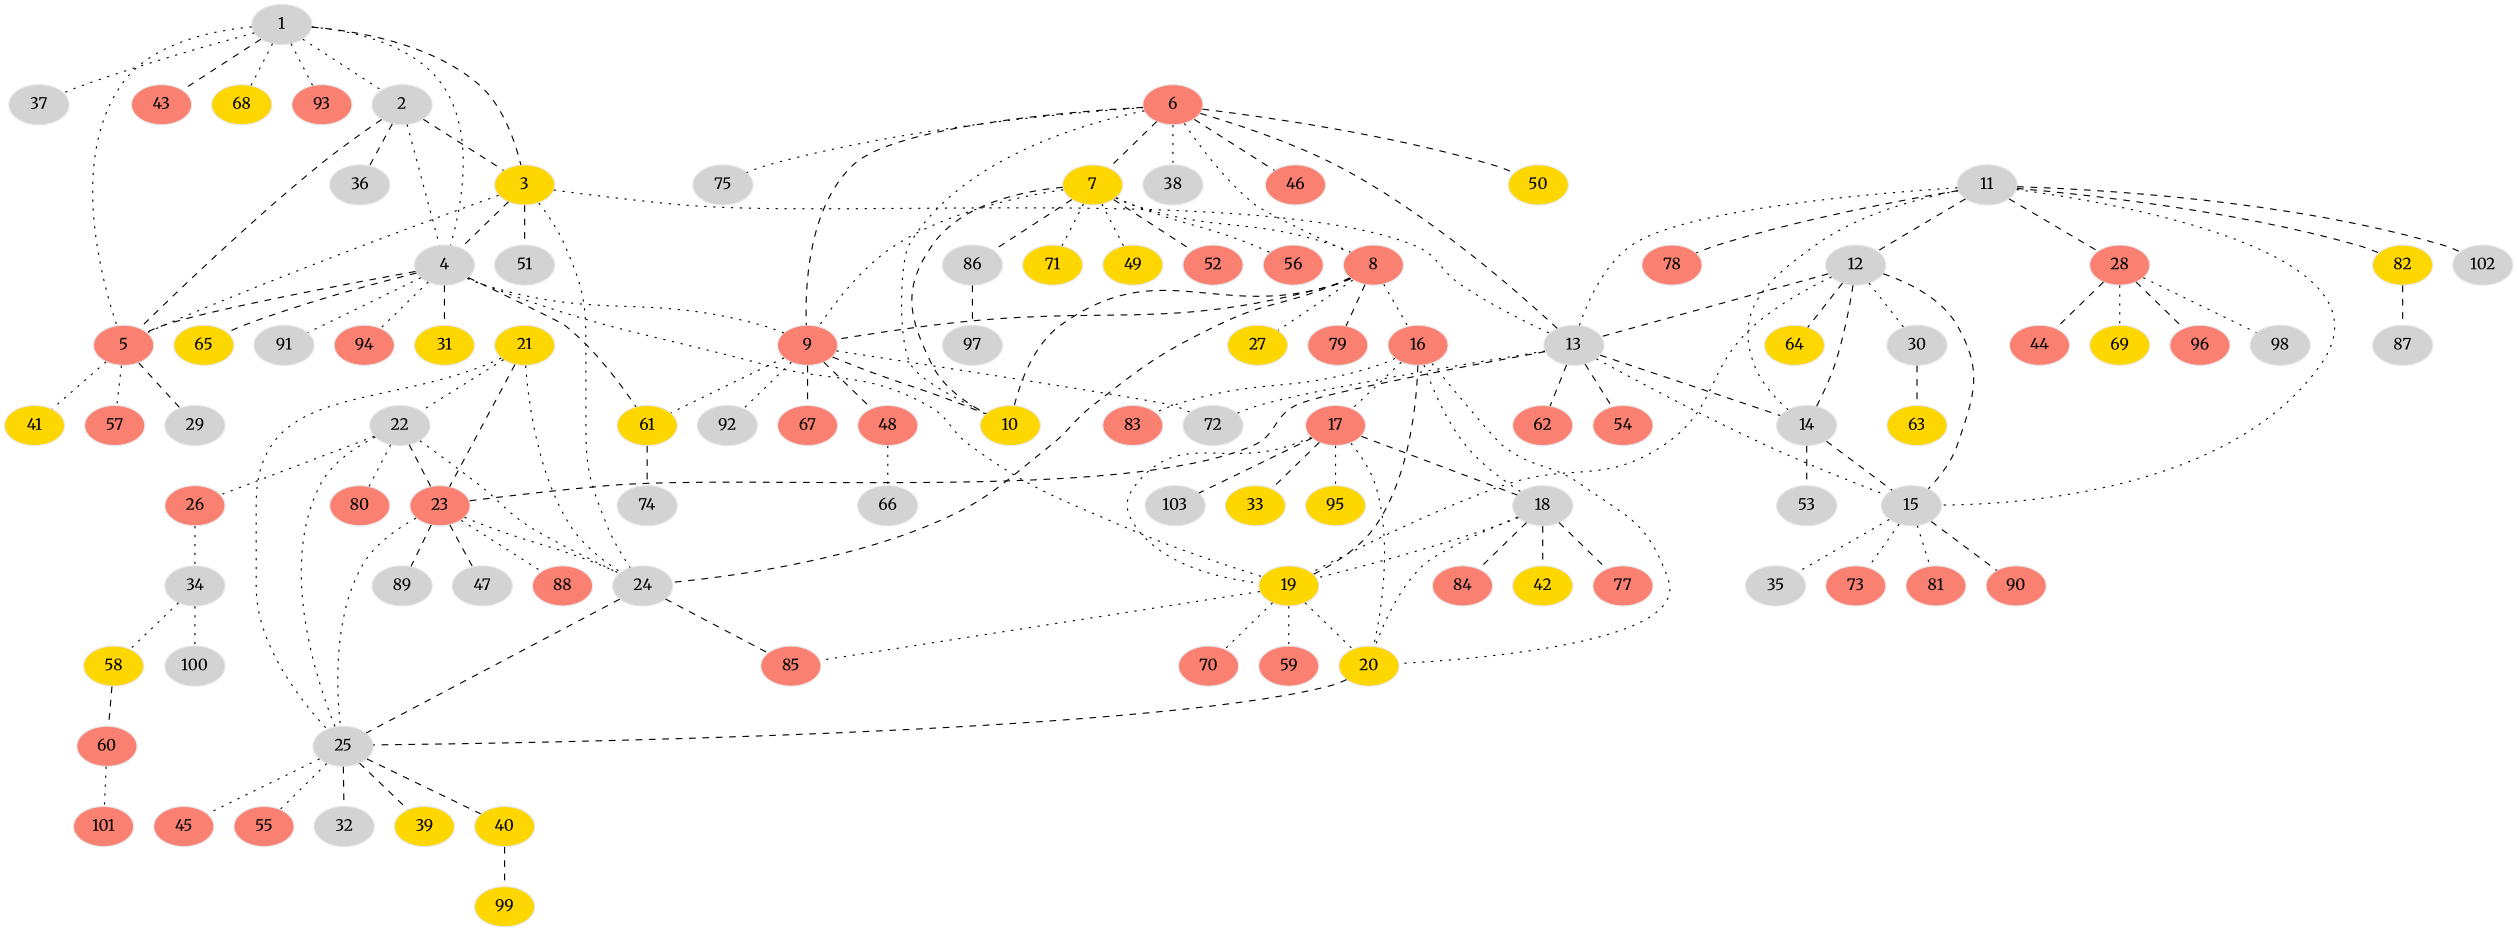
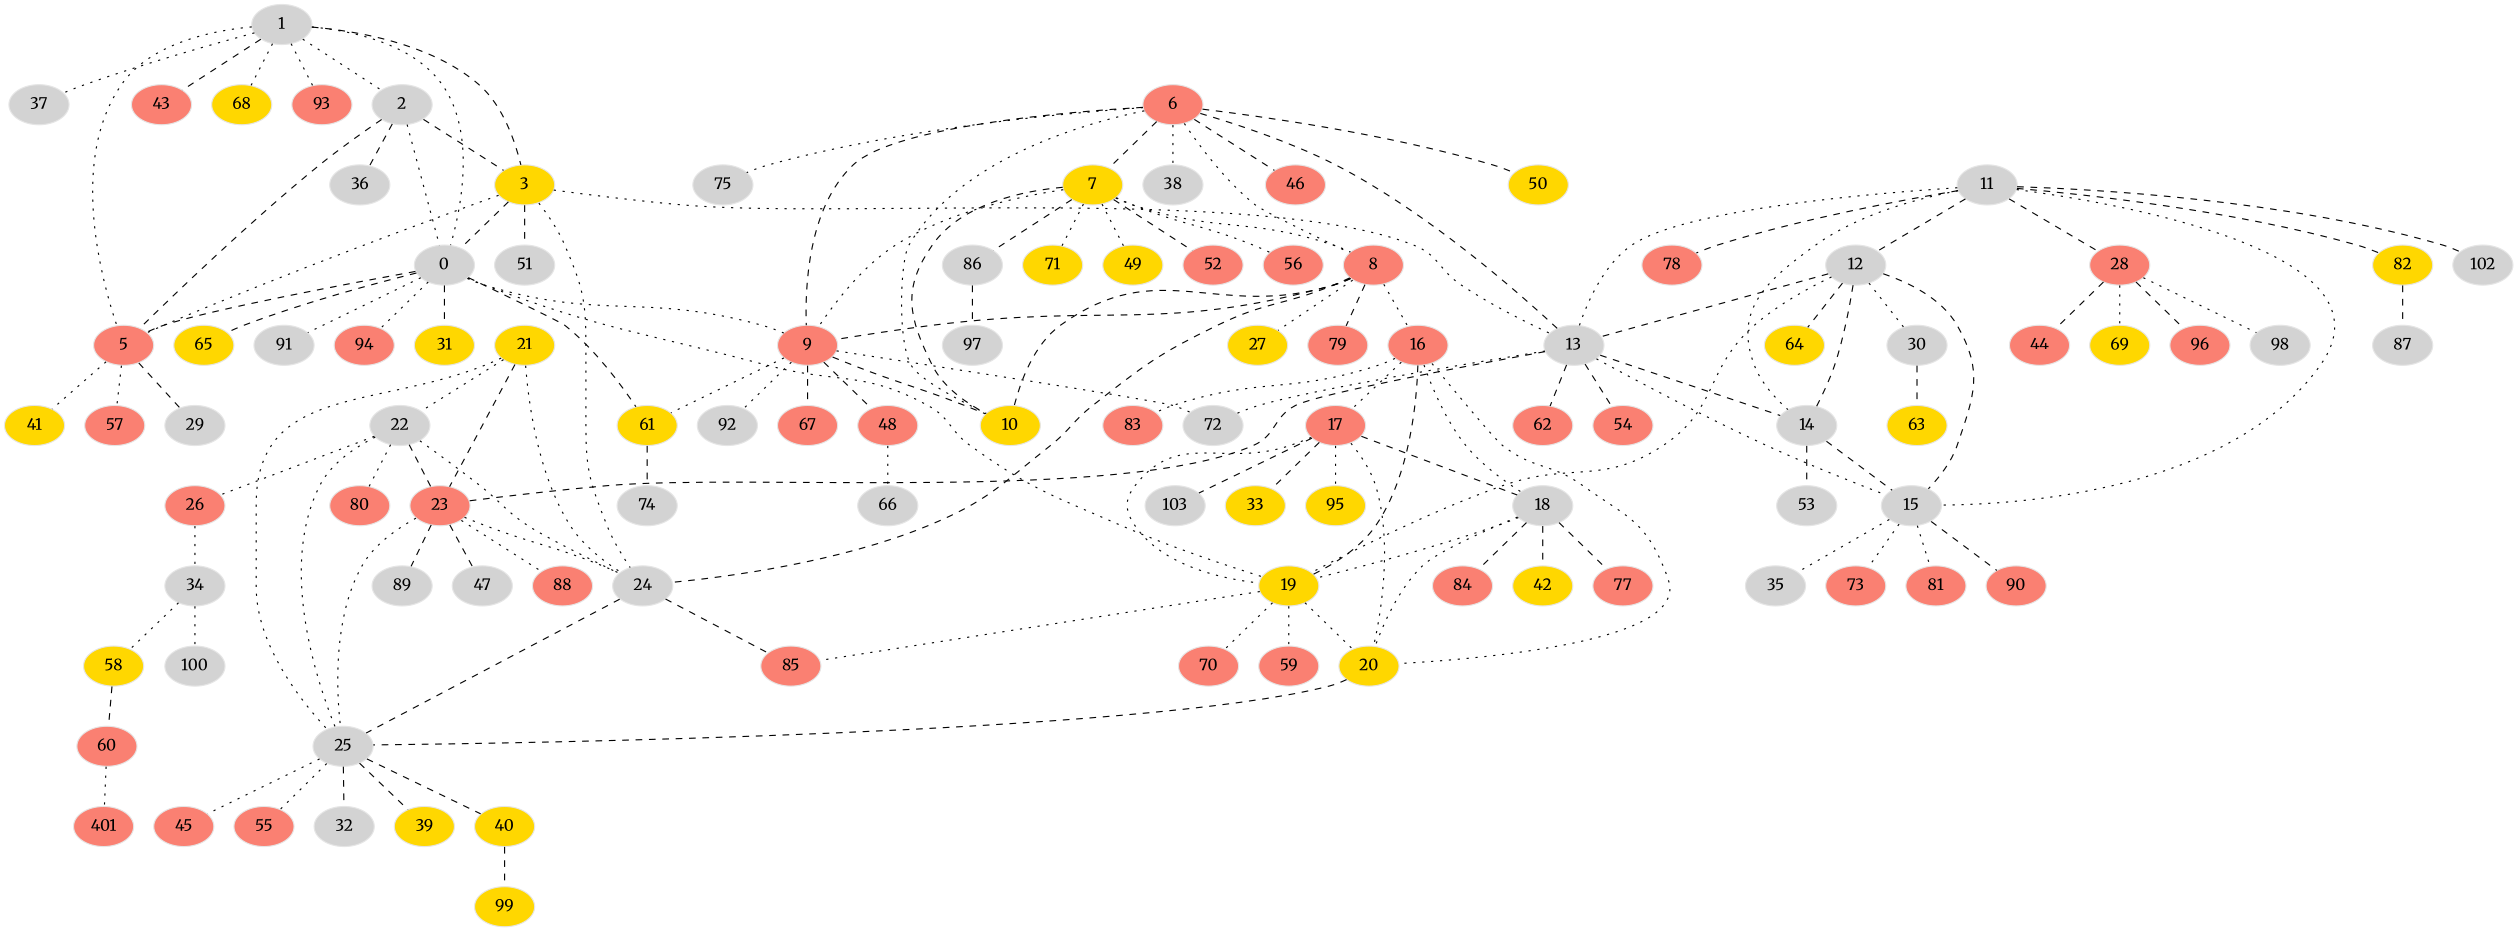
(444, 265) -> (444, 265)
(104, 827) -> (104, 827)
